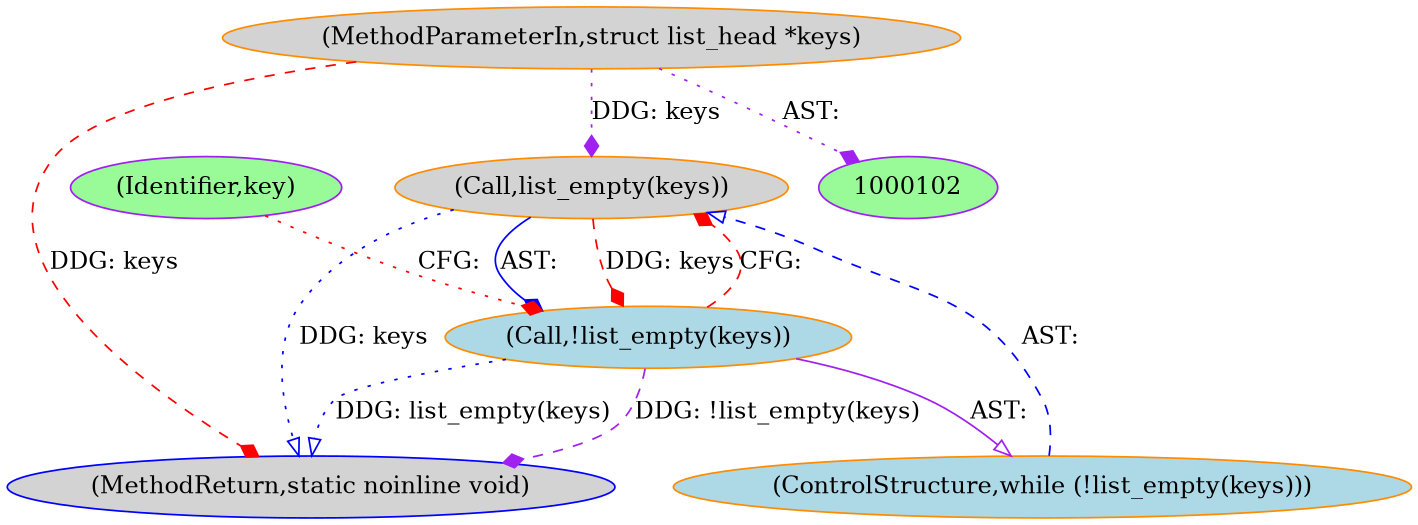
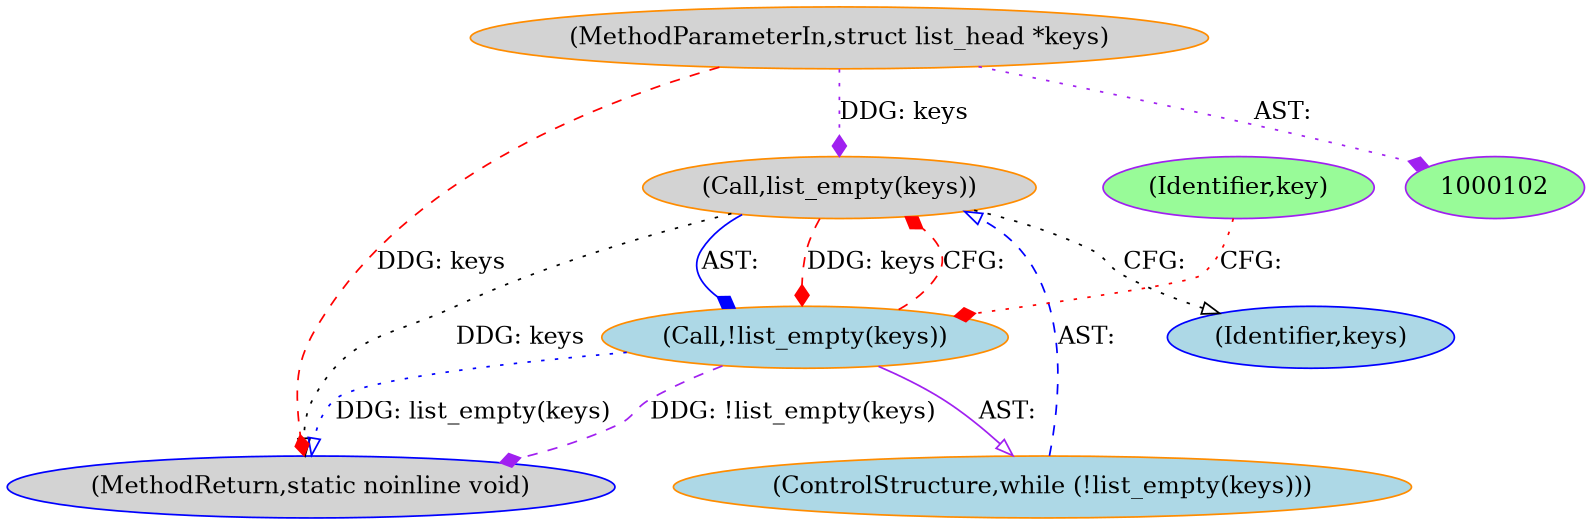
(314, 287) -> (490, 291)
none -> (1311, 337)
